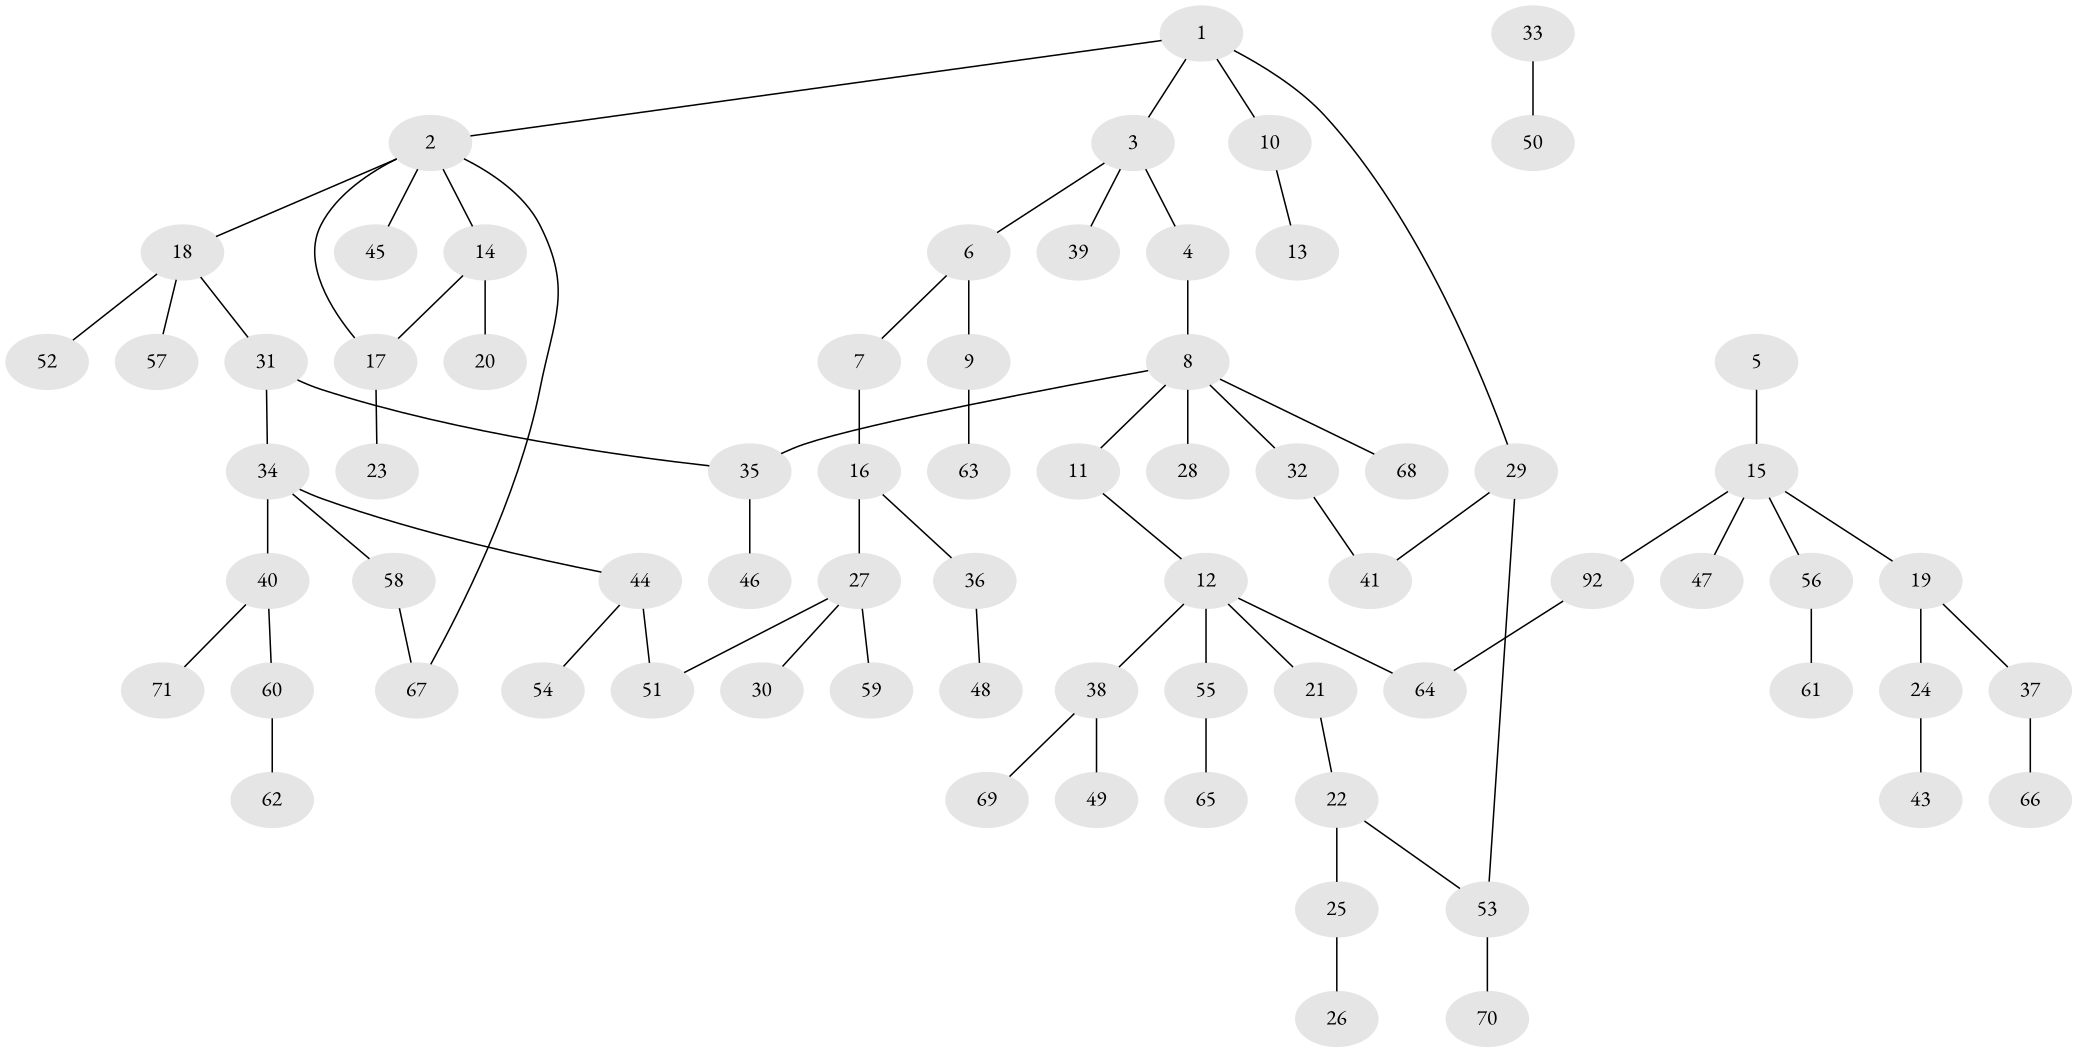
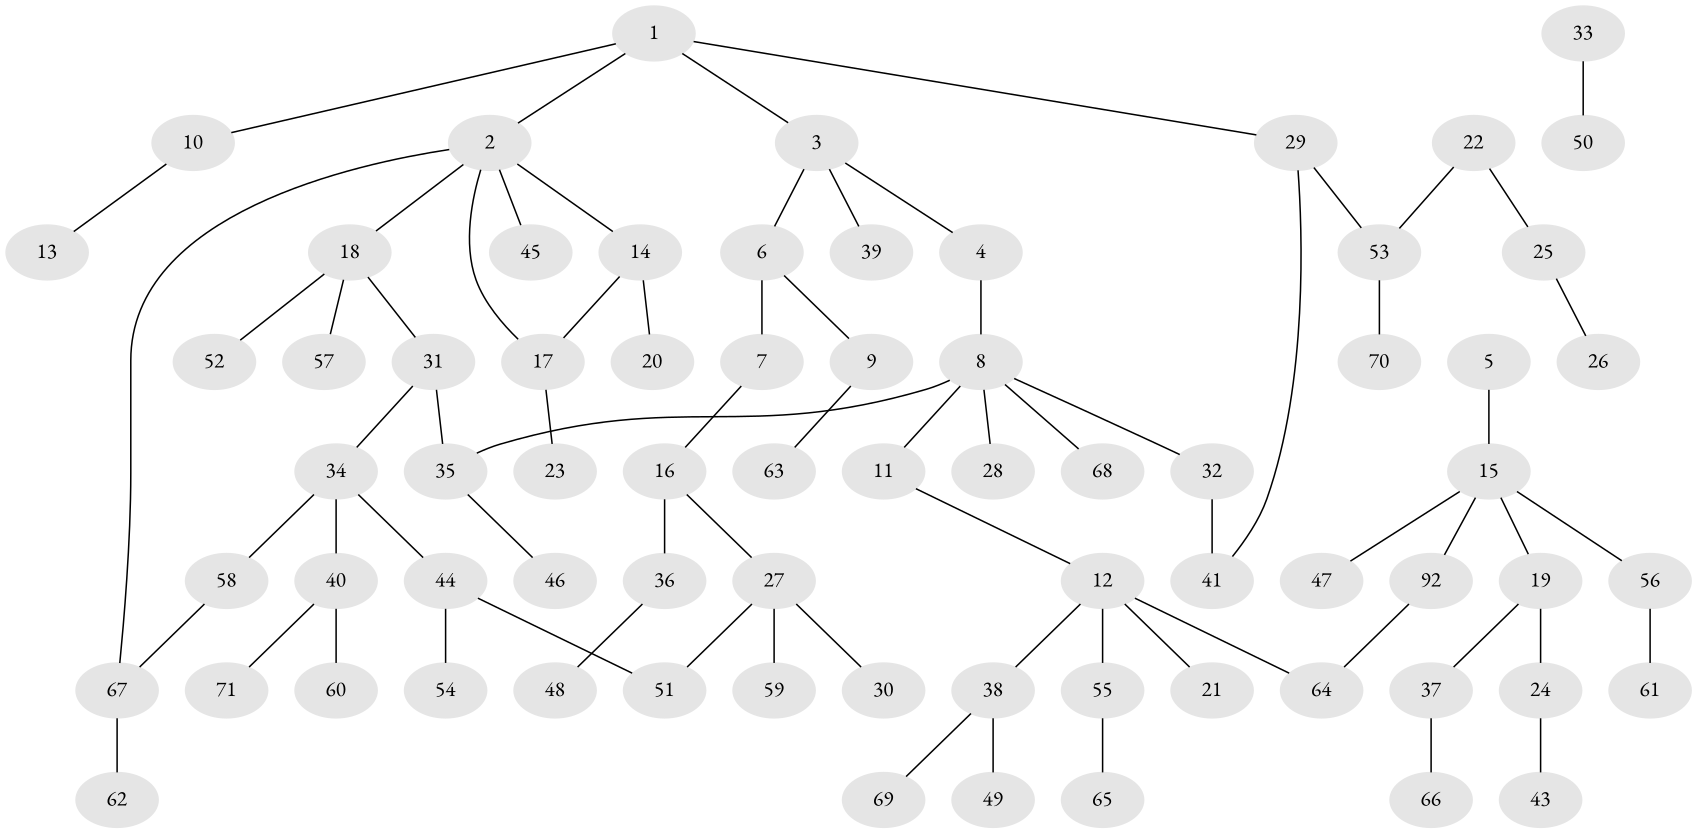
(272, 745) -> (117, 745)
(1326, 745) -> none
